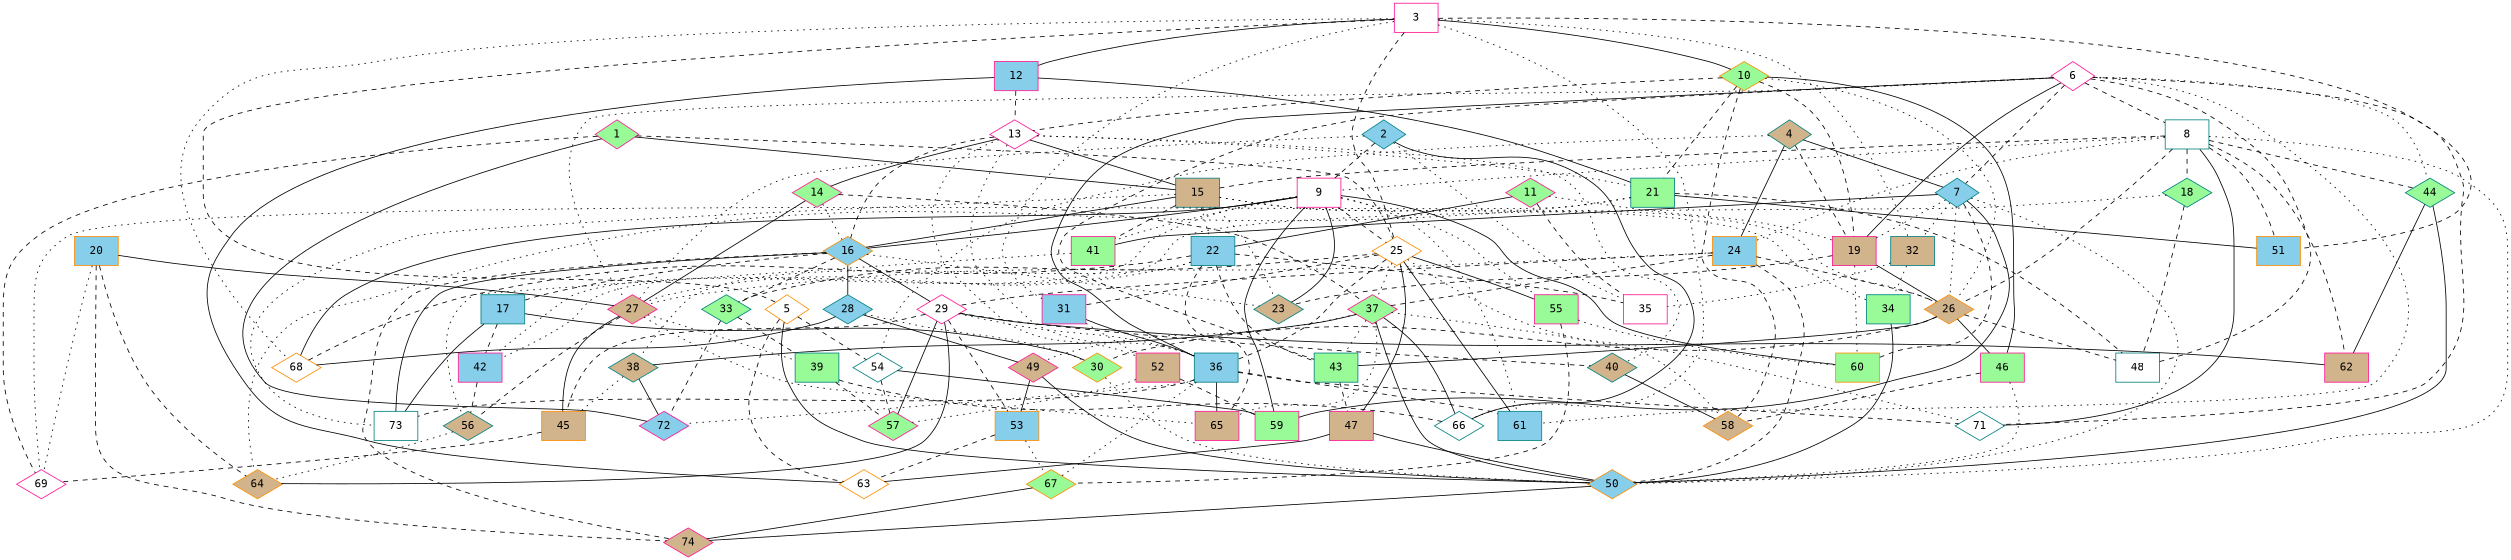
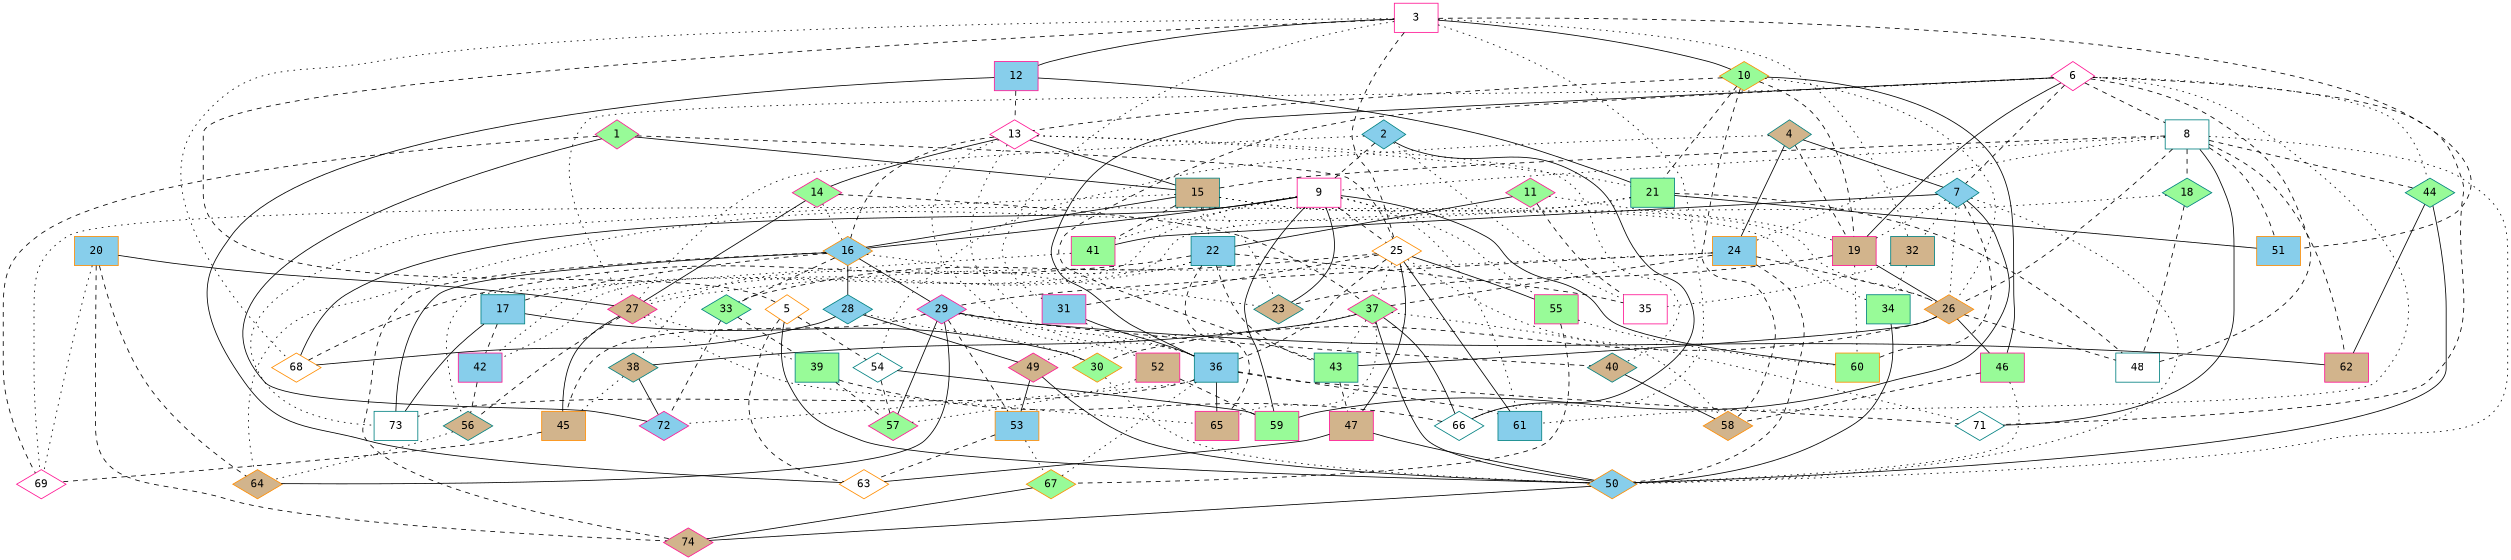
(942, 309) -> (942, 309)
